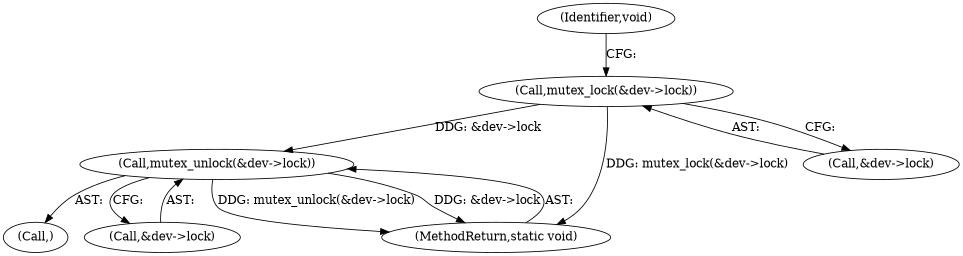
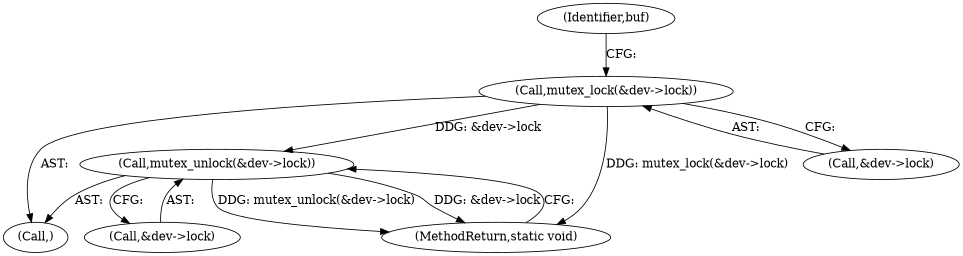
(606, 18) -> (606, 18)
none -> (227, 112)
(561, 201) -> (561, 201)
